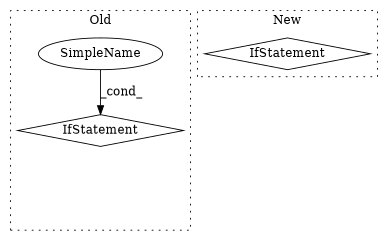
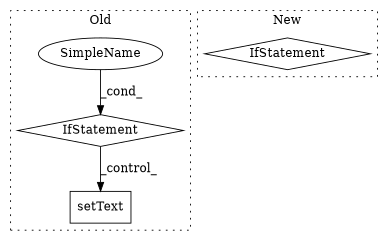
none -> (101, 207)
